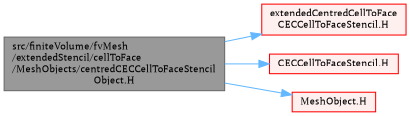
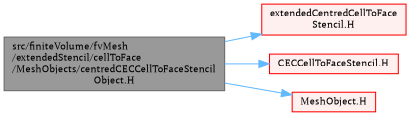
(334, 20) -> (334, 20)
